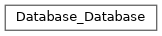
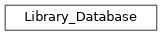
(81, 18) -> (81, 18)
